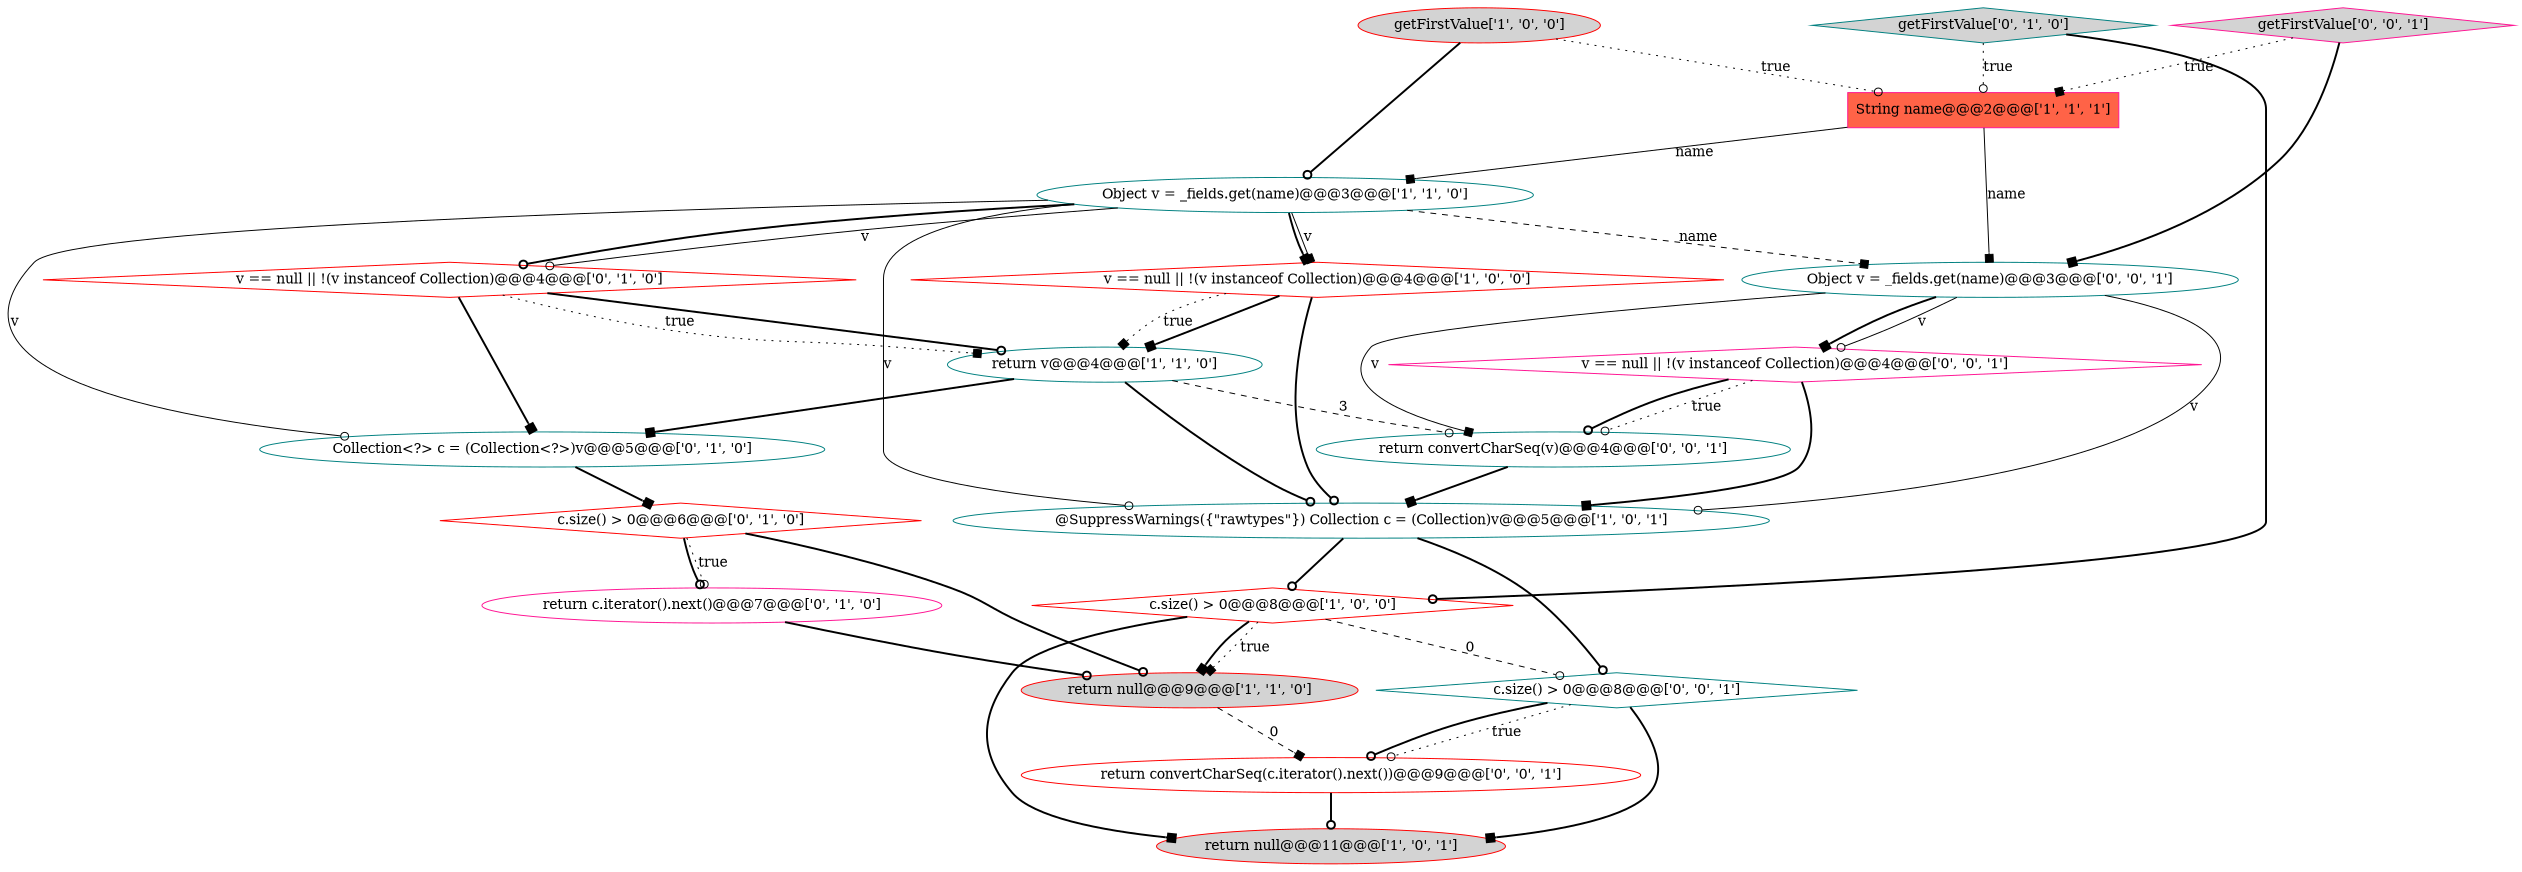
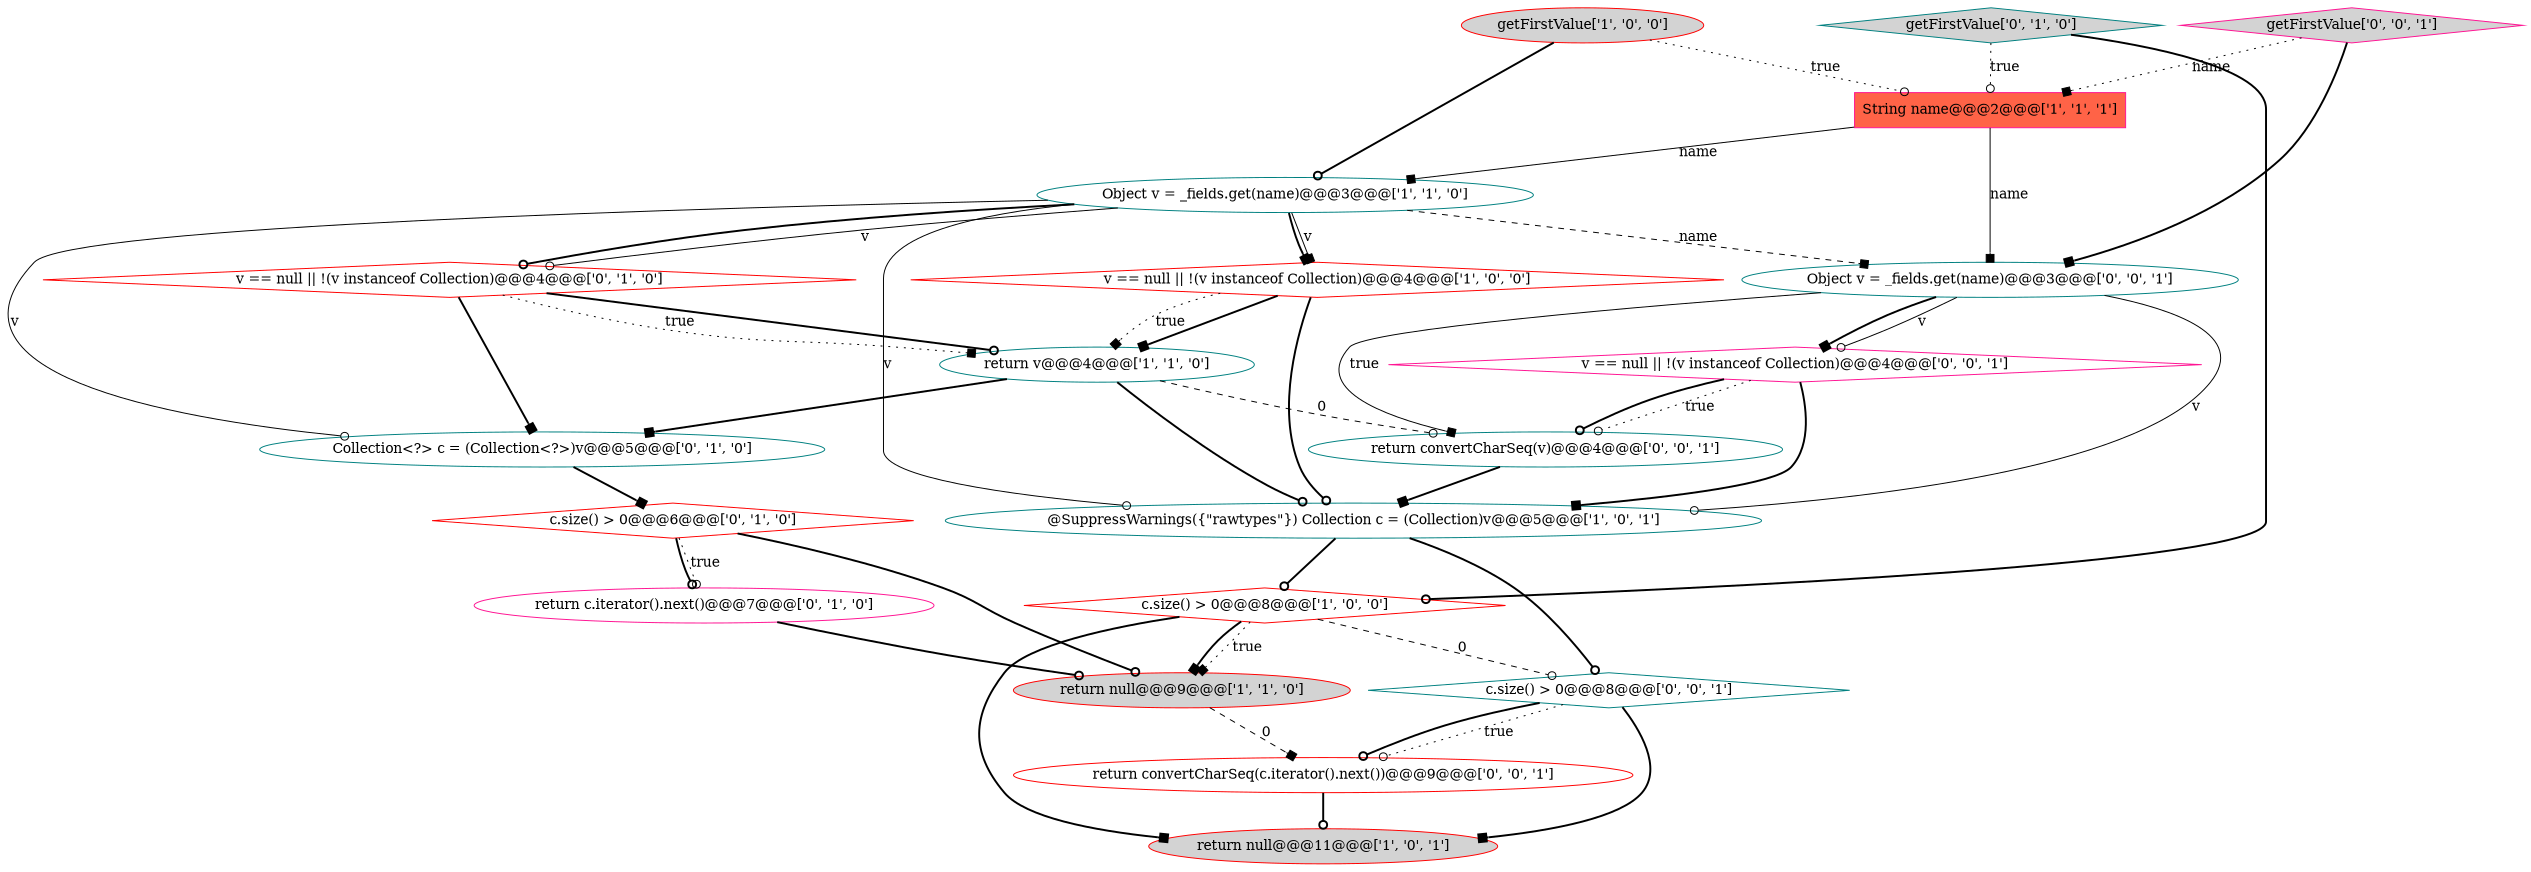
(2199, 68) -> (2211, 68)
(1375, 365) -> (1365, 365)
(1344, 407) -> (1322, 407)
